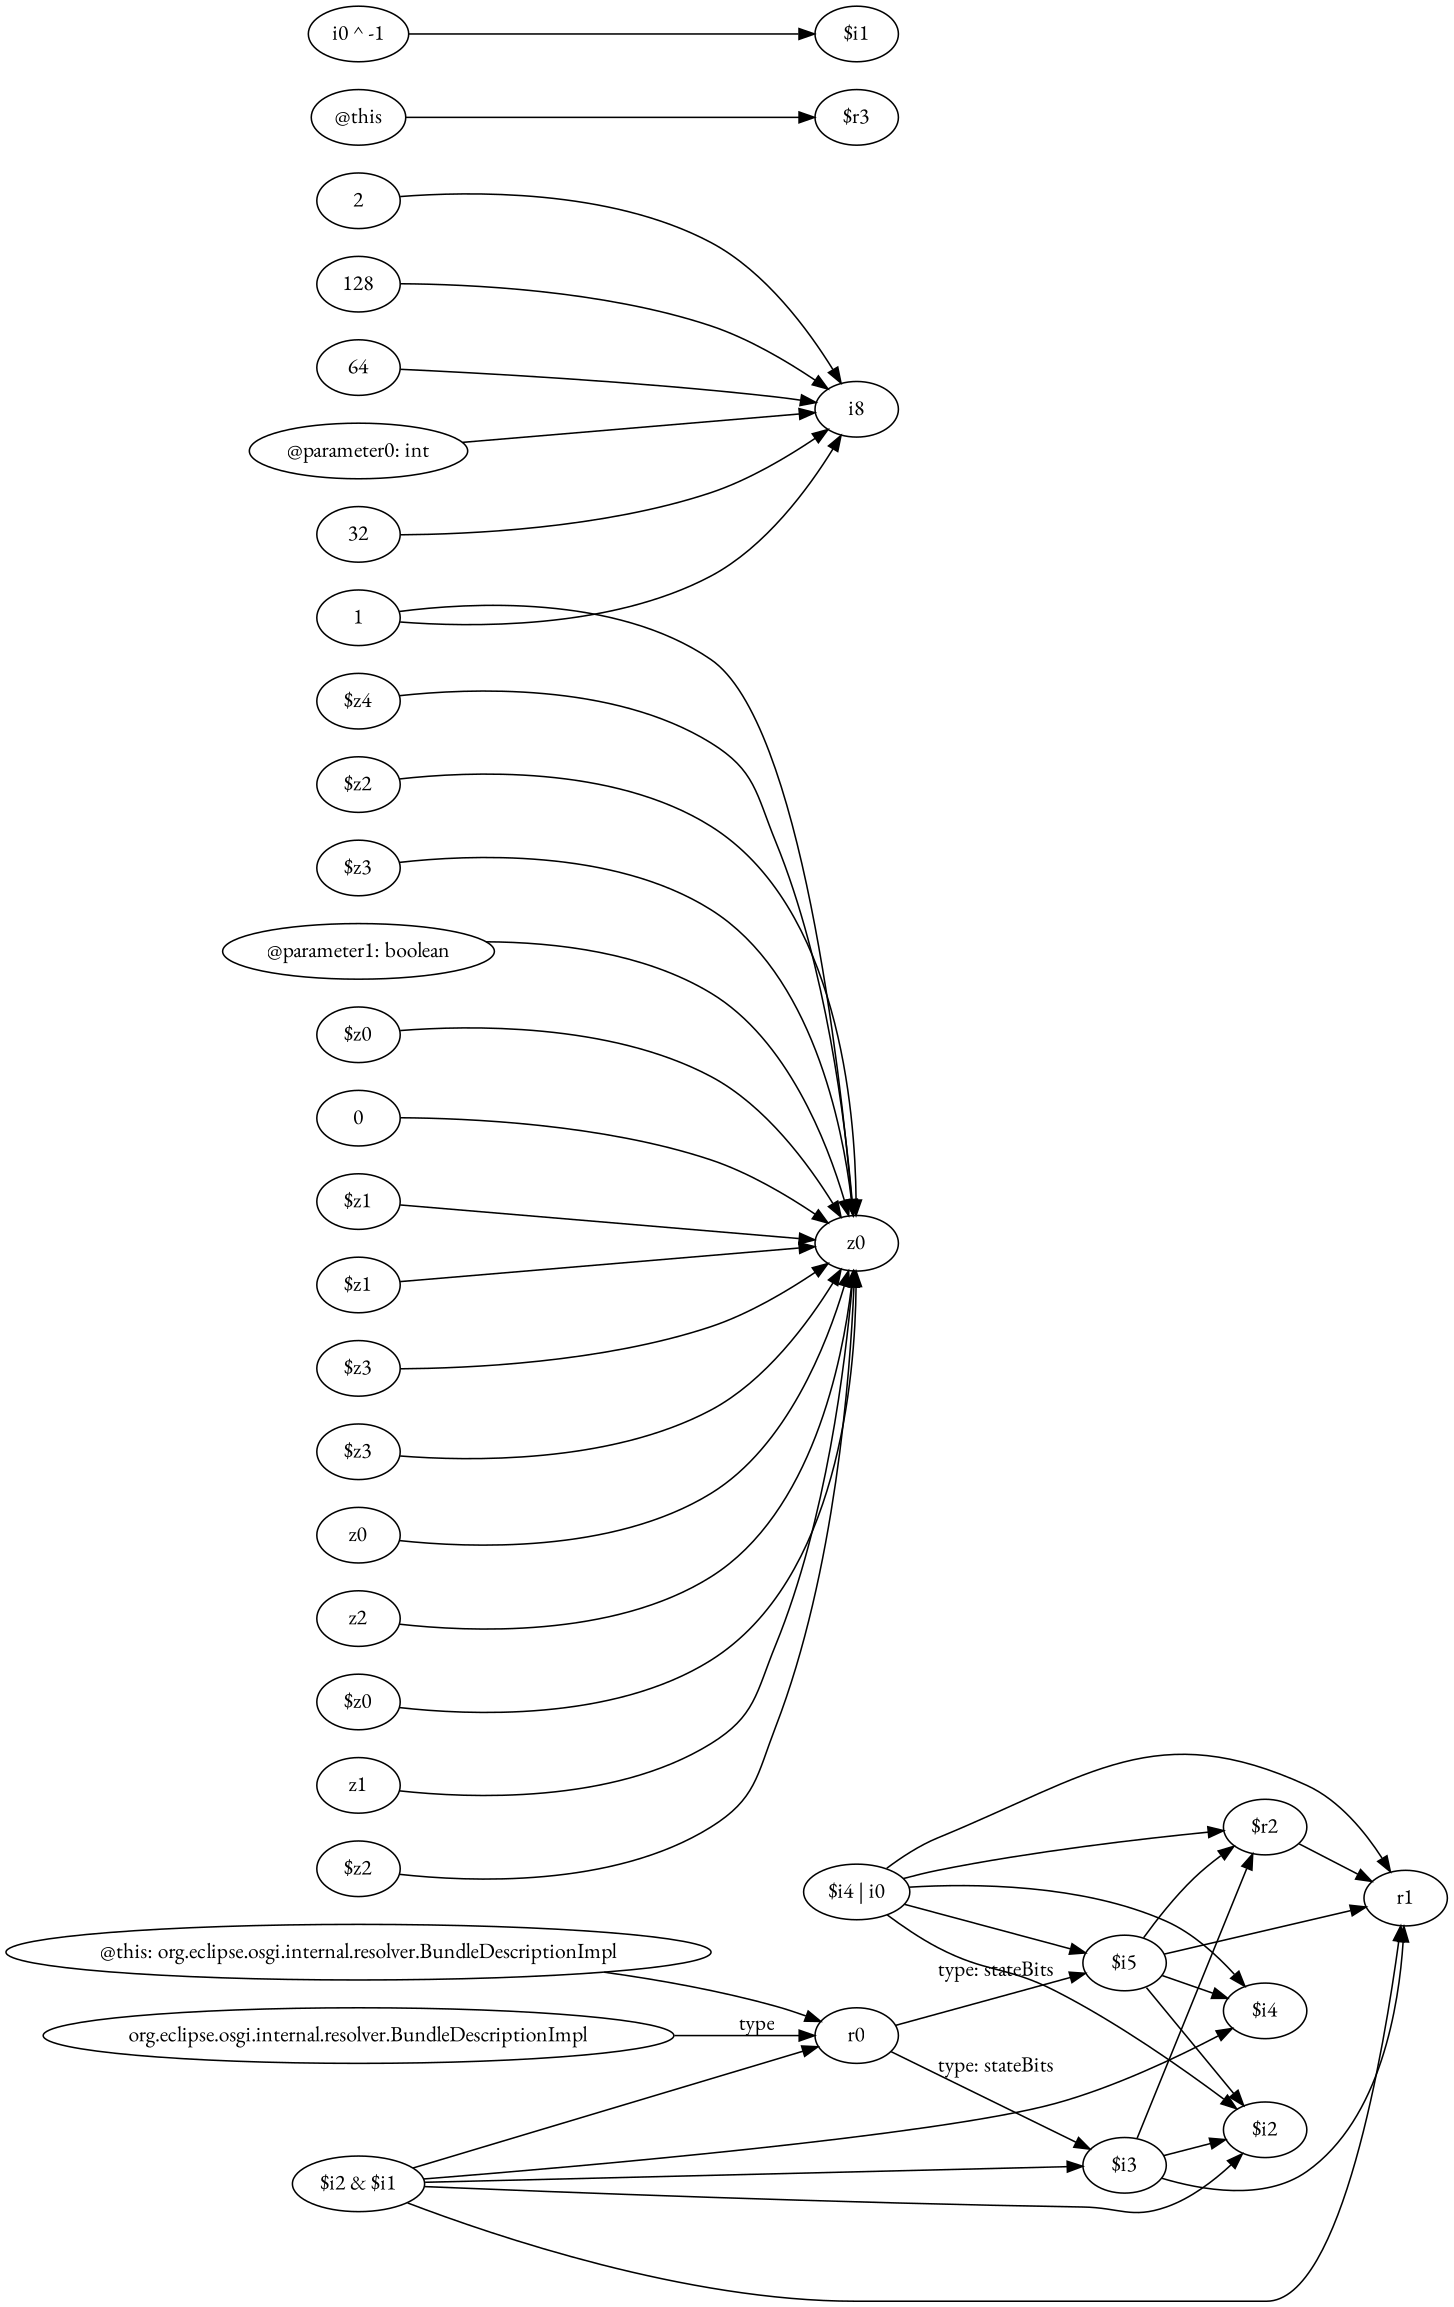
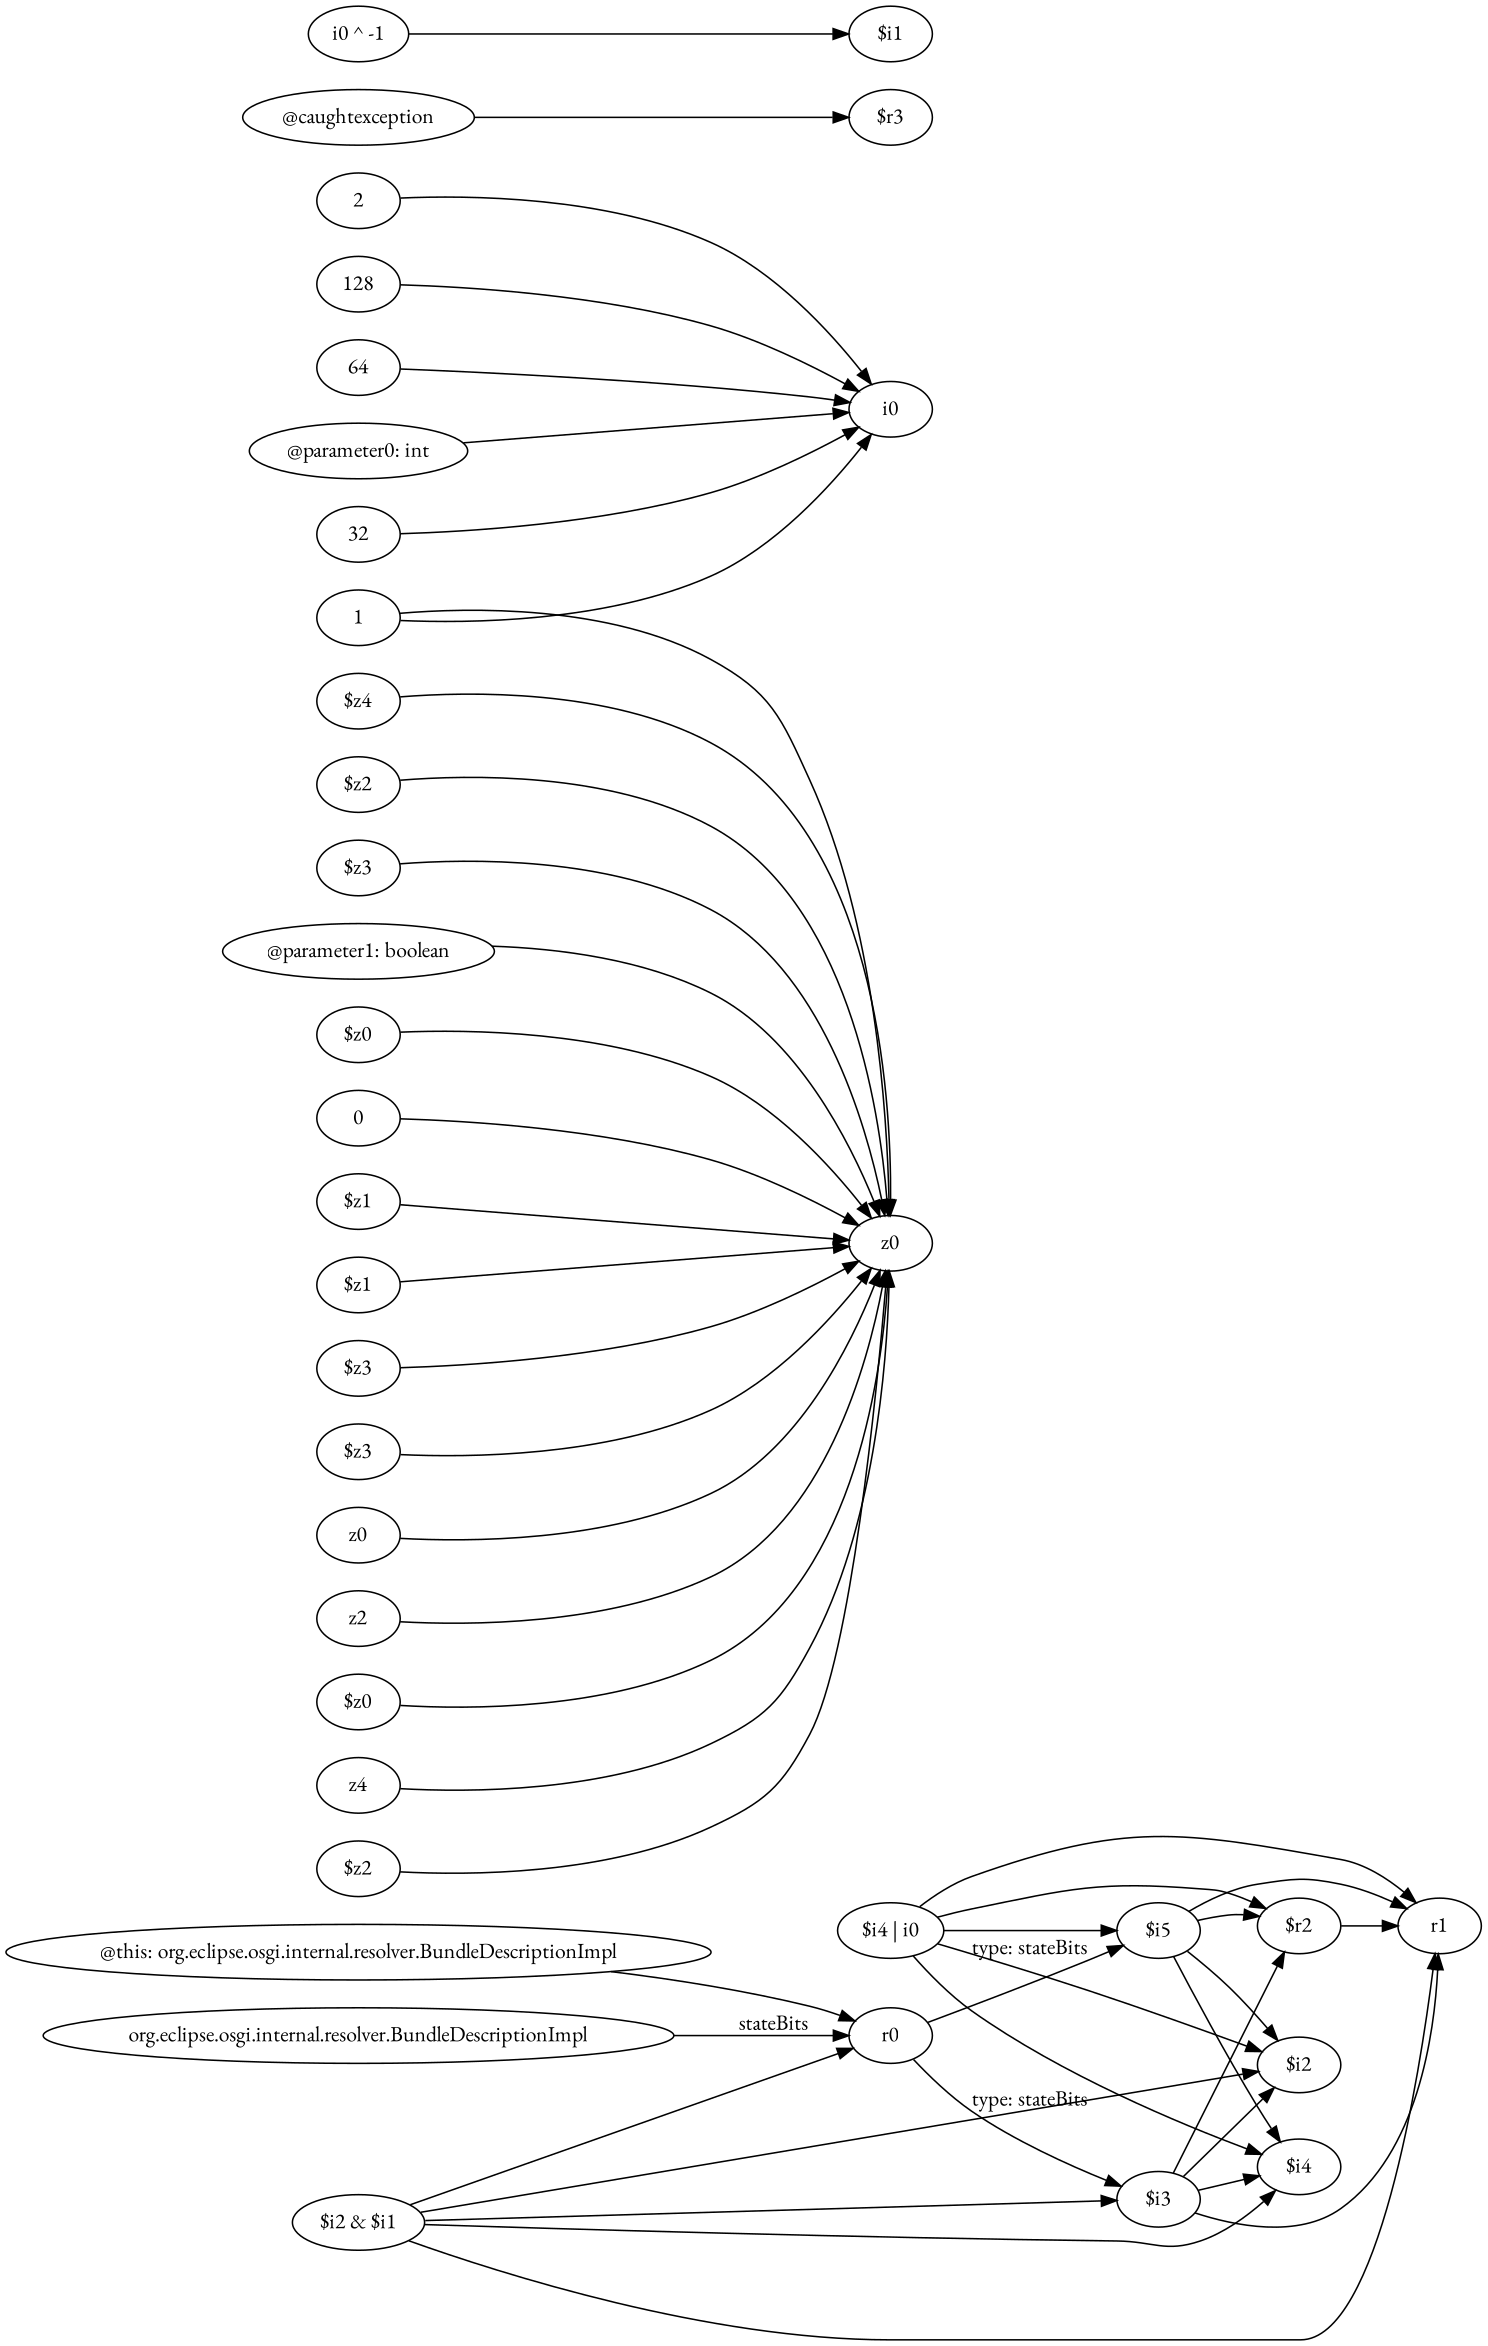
(359, 117) -> (359, 117)
(857, 409) -> (891, 409)
(359, 1785) -> (359, 1785)
(757, 2024) -> (774, 2024)
none -> (1221, 2185)
